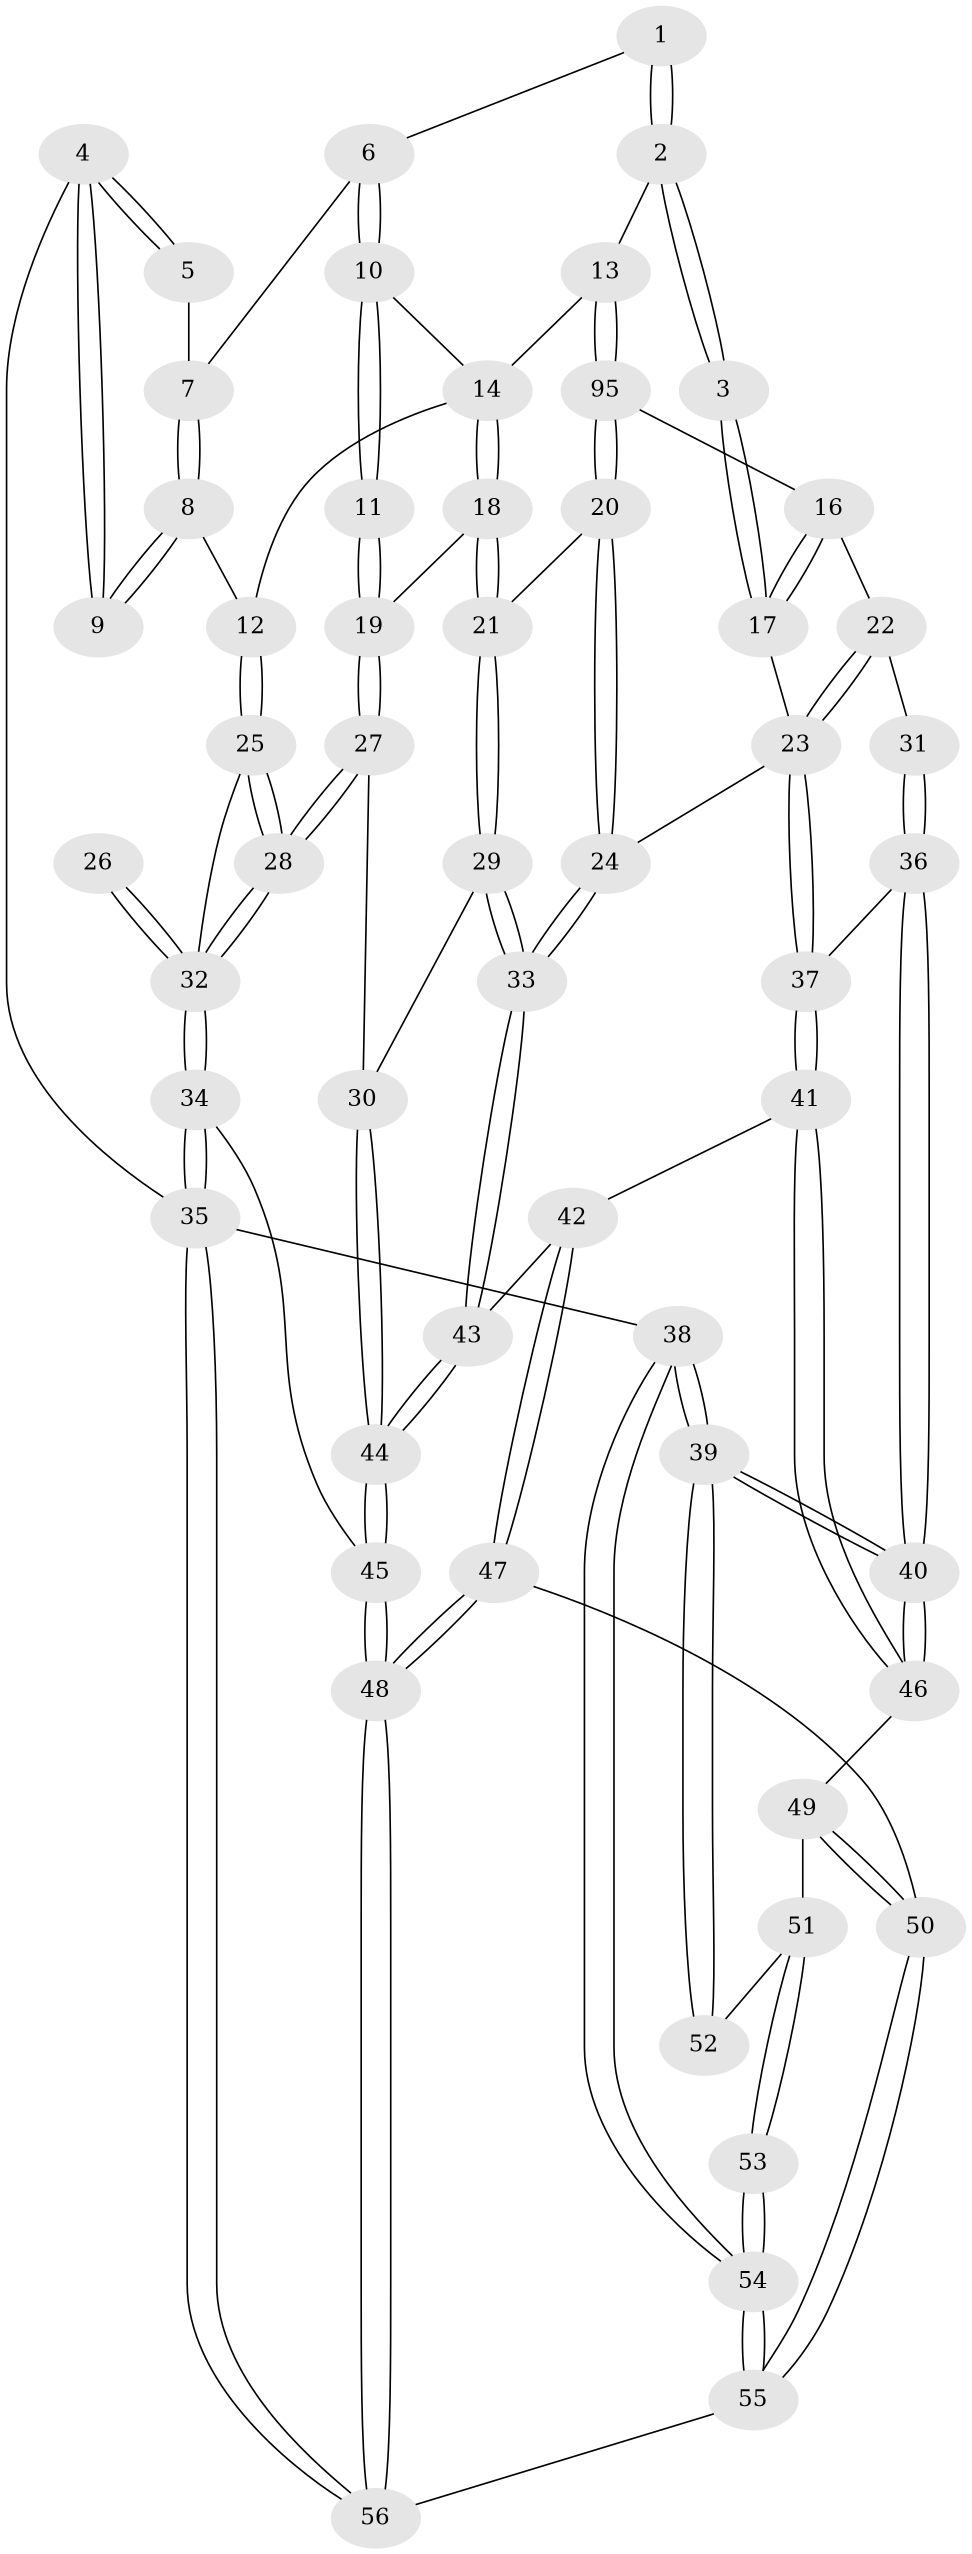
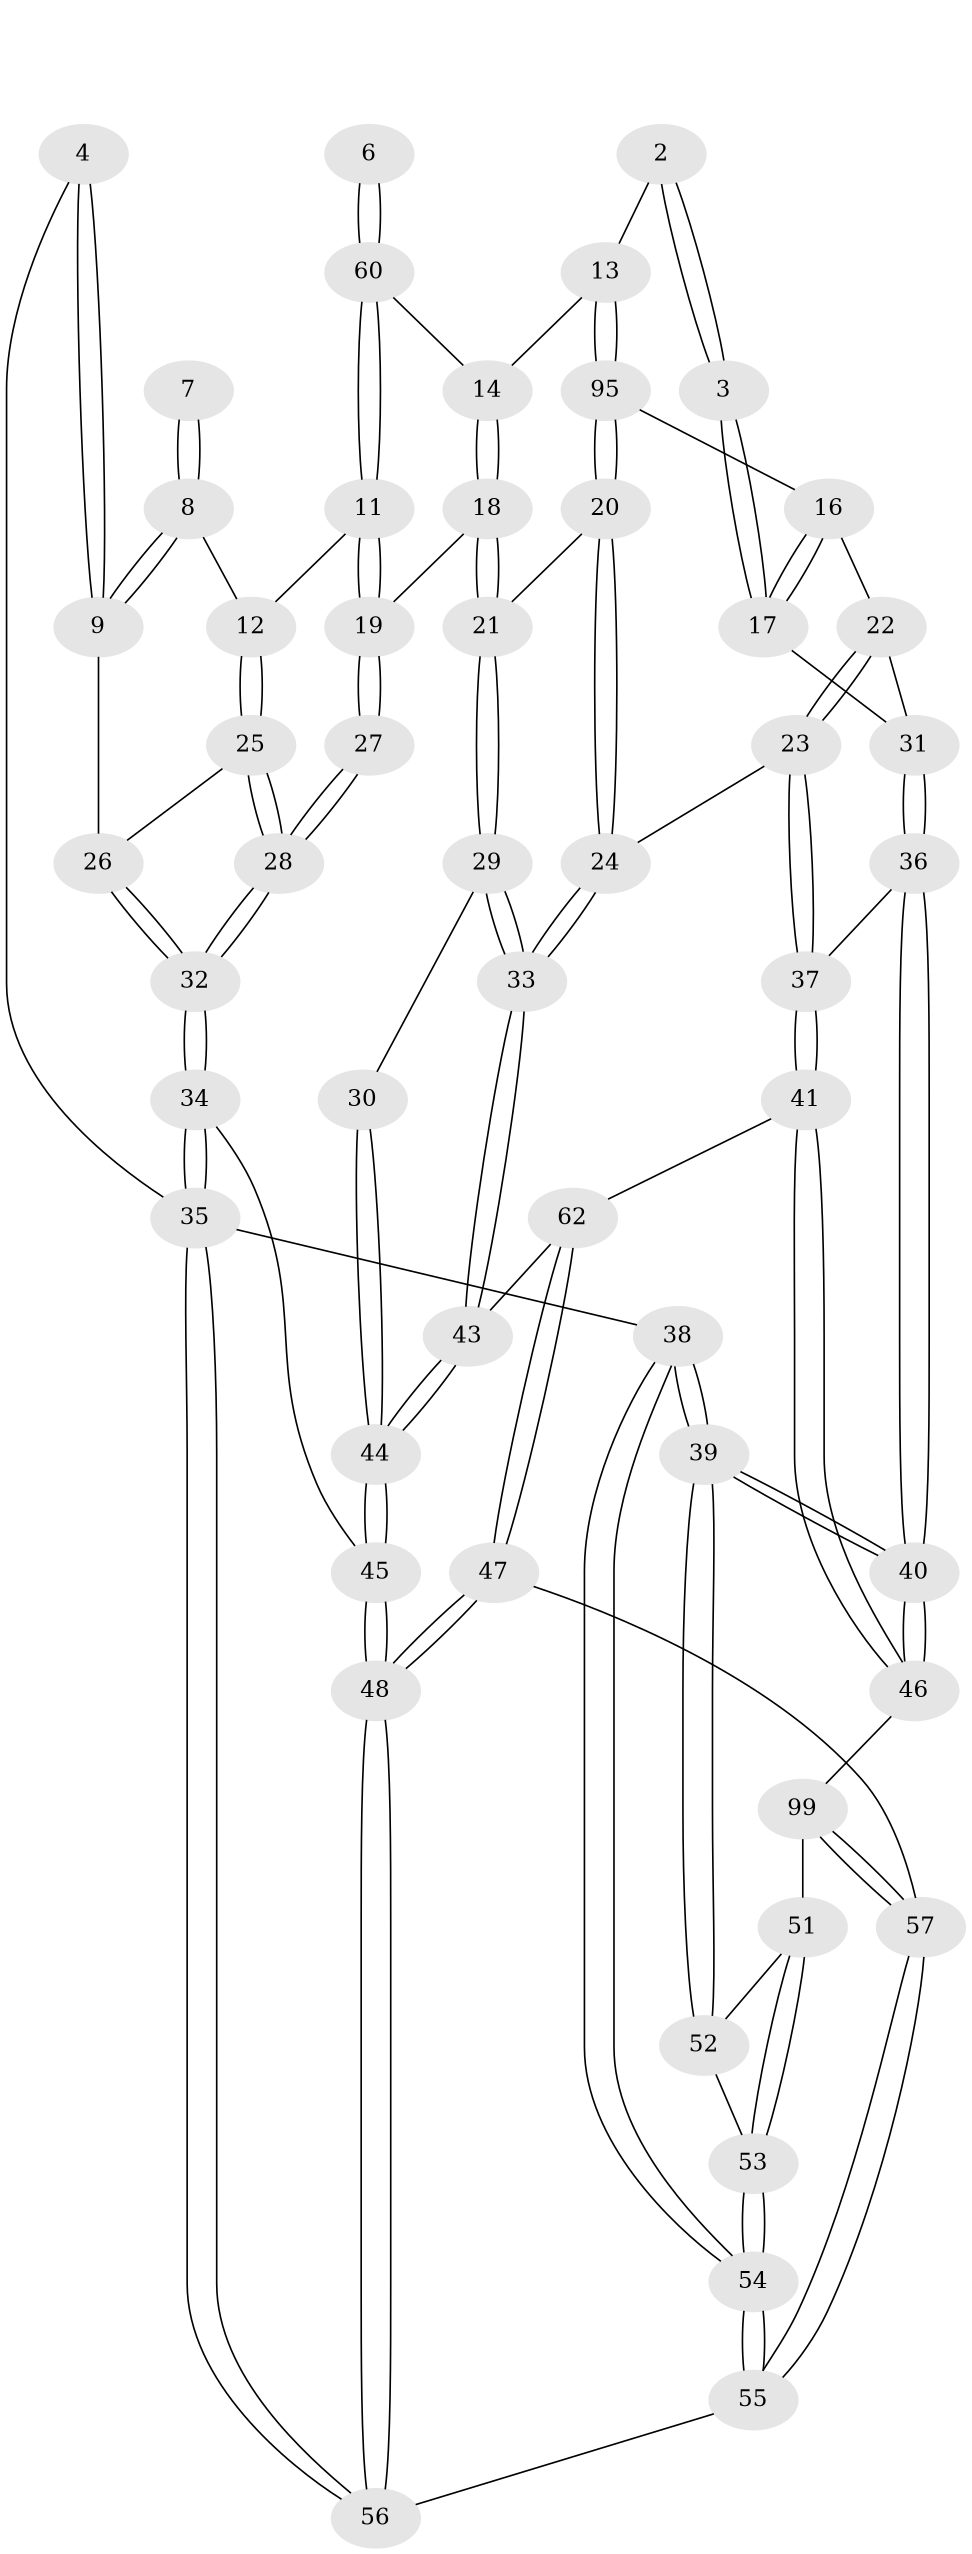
(662, 36) -> none
(189, 273) -> none
(279, 273) -> none
(369, 273) -> (369, 273)
(320, 470) -> (310, 568)
(780, 686) -> (822, 674)
none -> (98, 745)
(214, 861) -> (175, 804)
(366, 923) -> none
(573, 1218) -> (573, 1218)
(803, 1809) -> (803, 1809)
(921, 1927) -> (921, 1927)
none -> (729, 2105)
